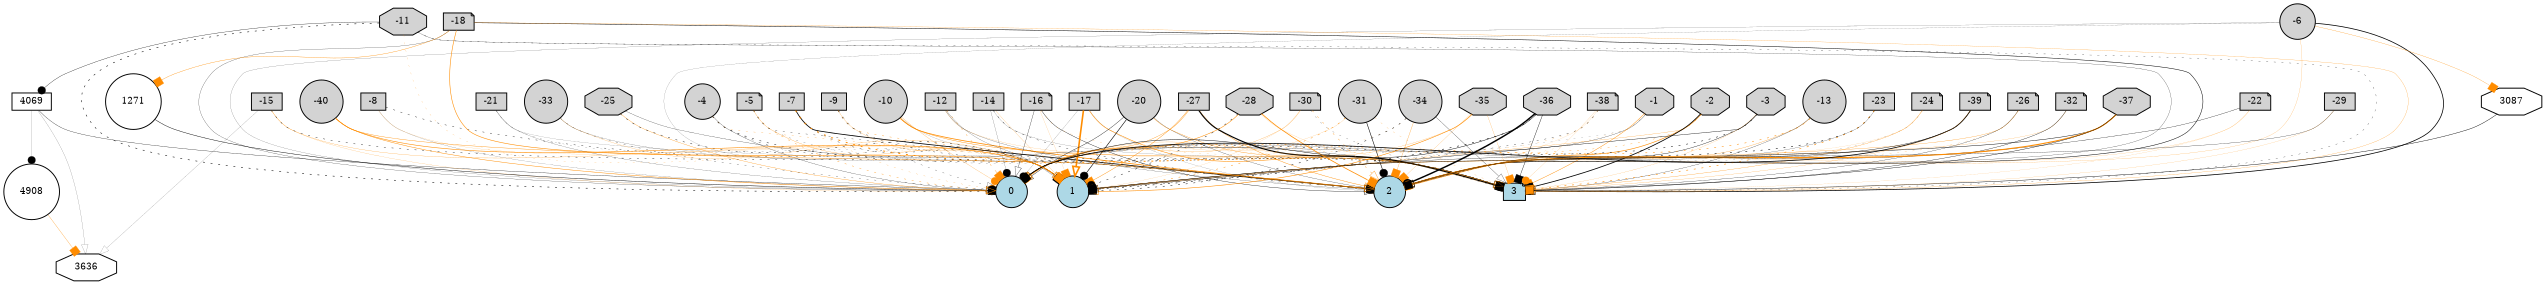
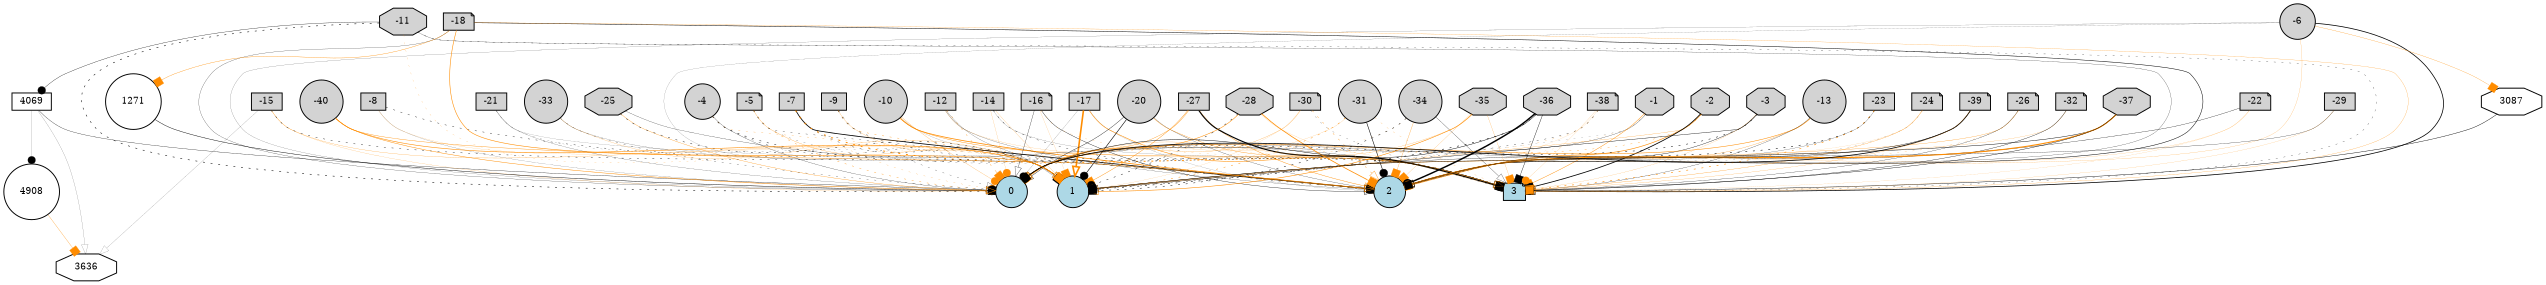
(997, 134) -> (997, 134)
(1421, 149) -> (1421, 149)
